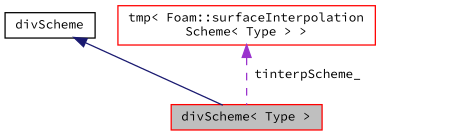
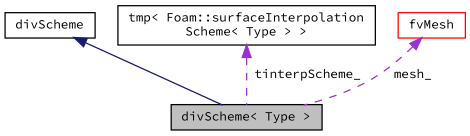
(247, 25) -> (247, 25)
none -> (432, 25)
(247, 117) -> (247, 117)
